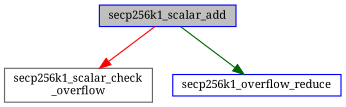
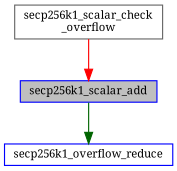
(132, 44) -> (89, 54)
